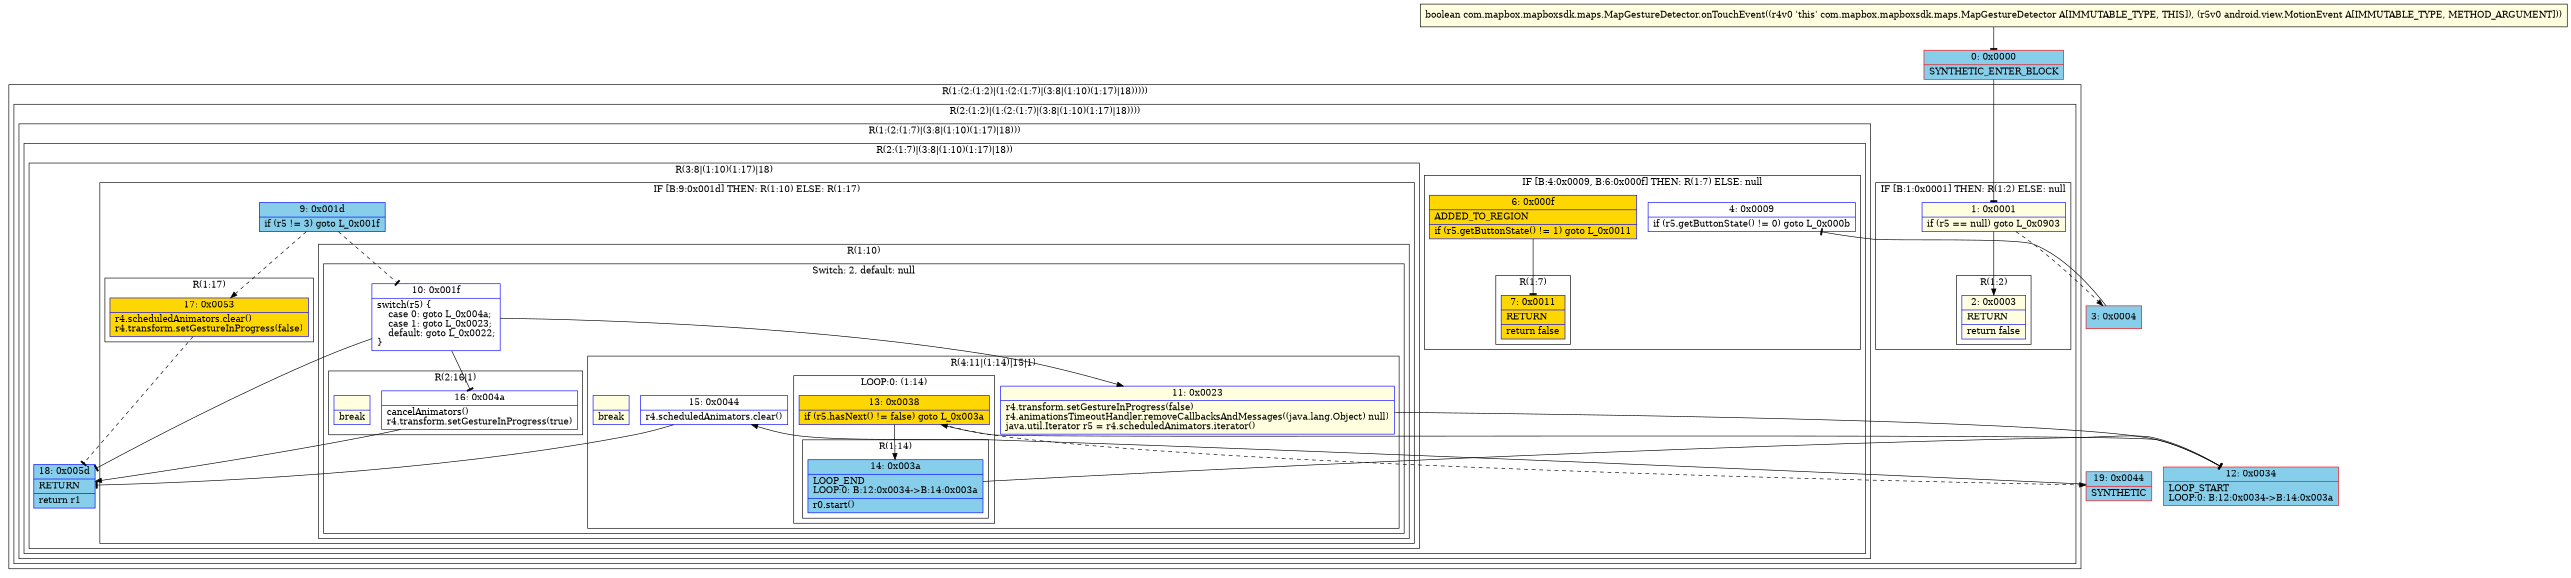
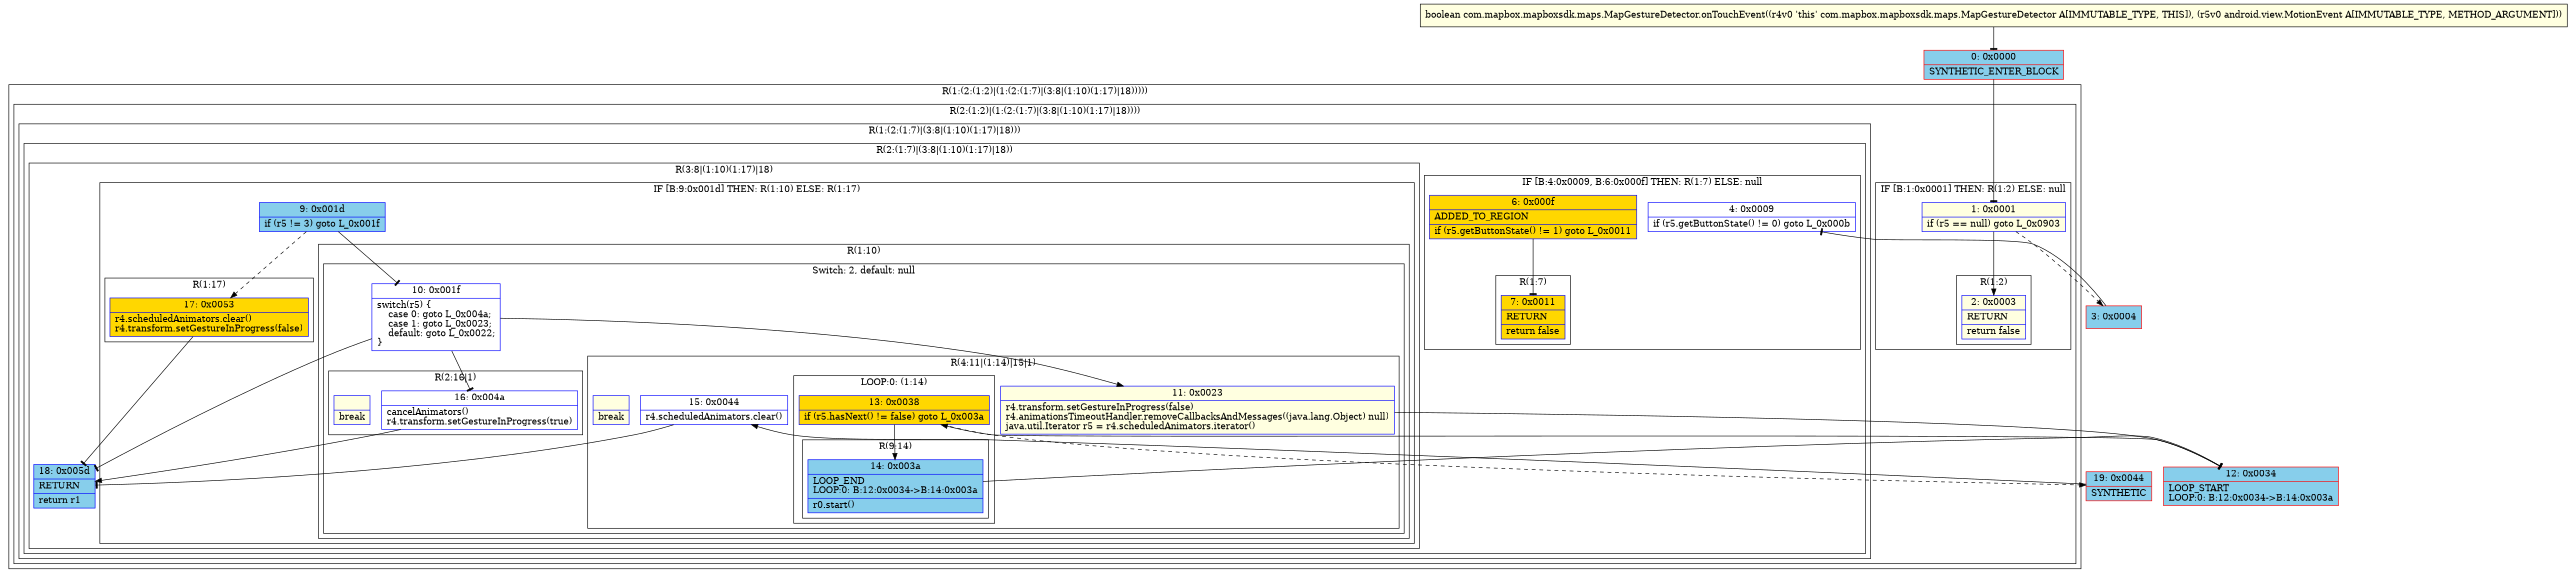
(367, 257) -> (367, 257)
(139, 399) -> (139, 399)
(895, 447) -> (895, 447)
